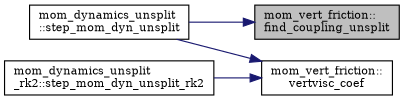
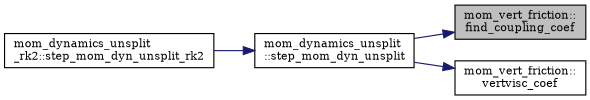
(327, 22) -> (520, 22)
(232, 78) -> (229, 51)
